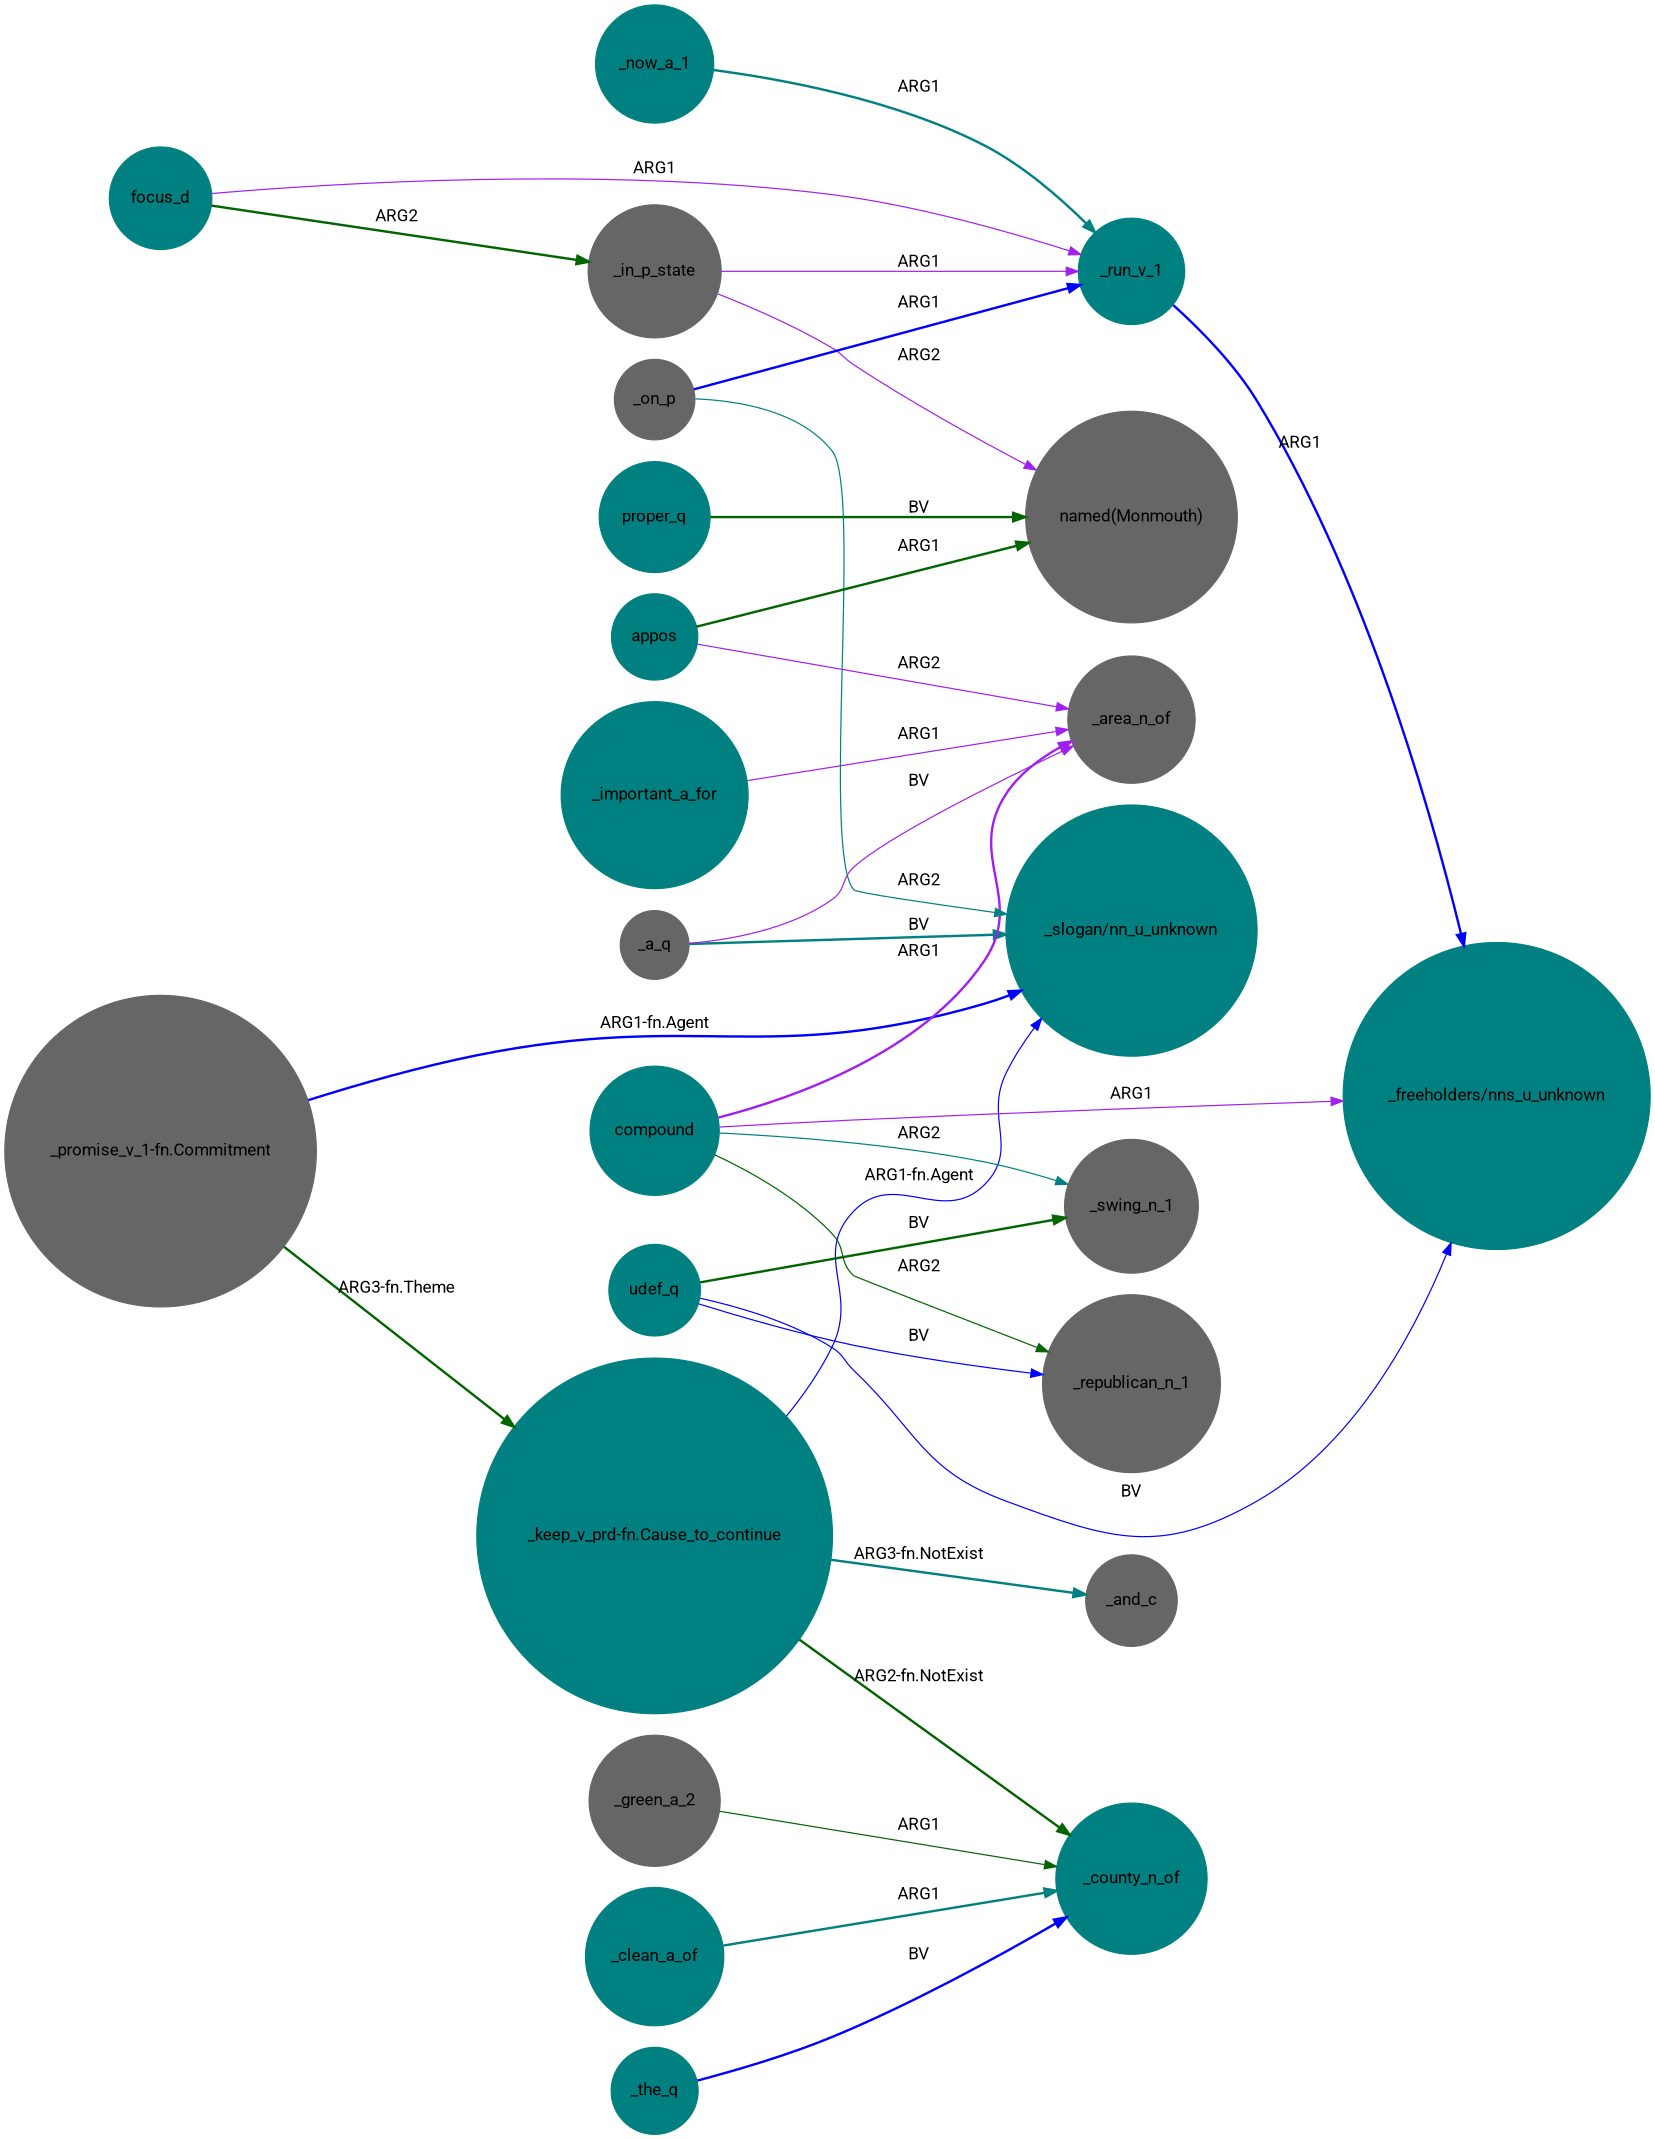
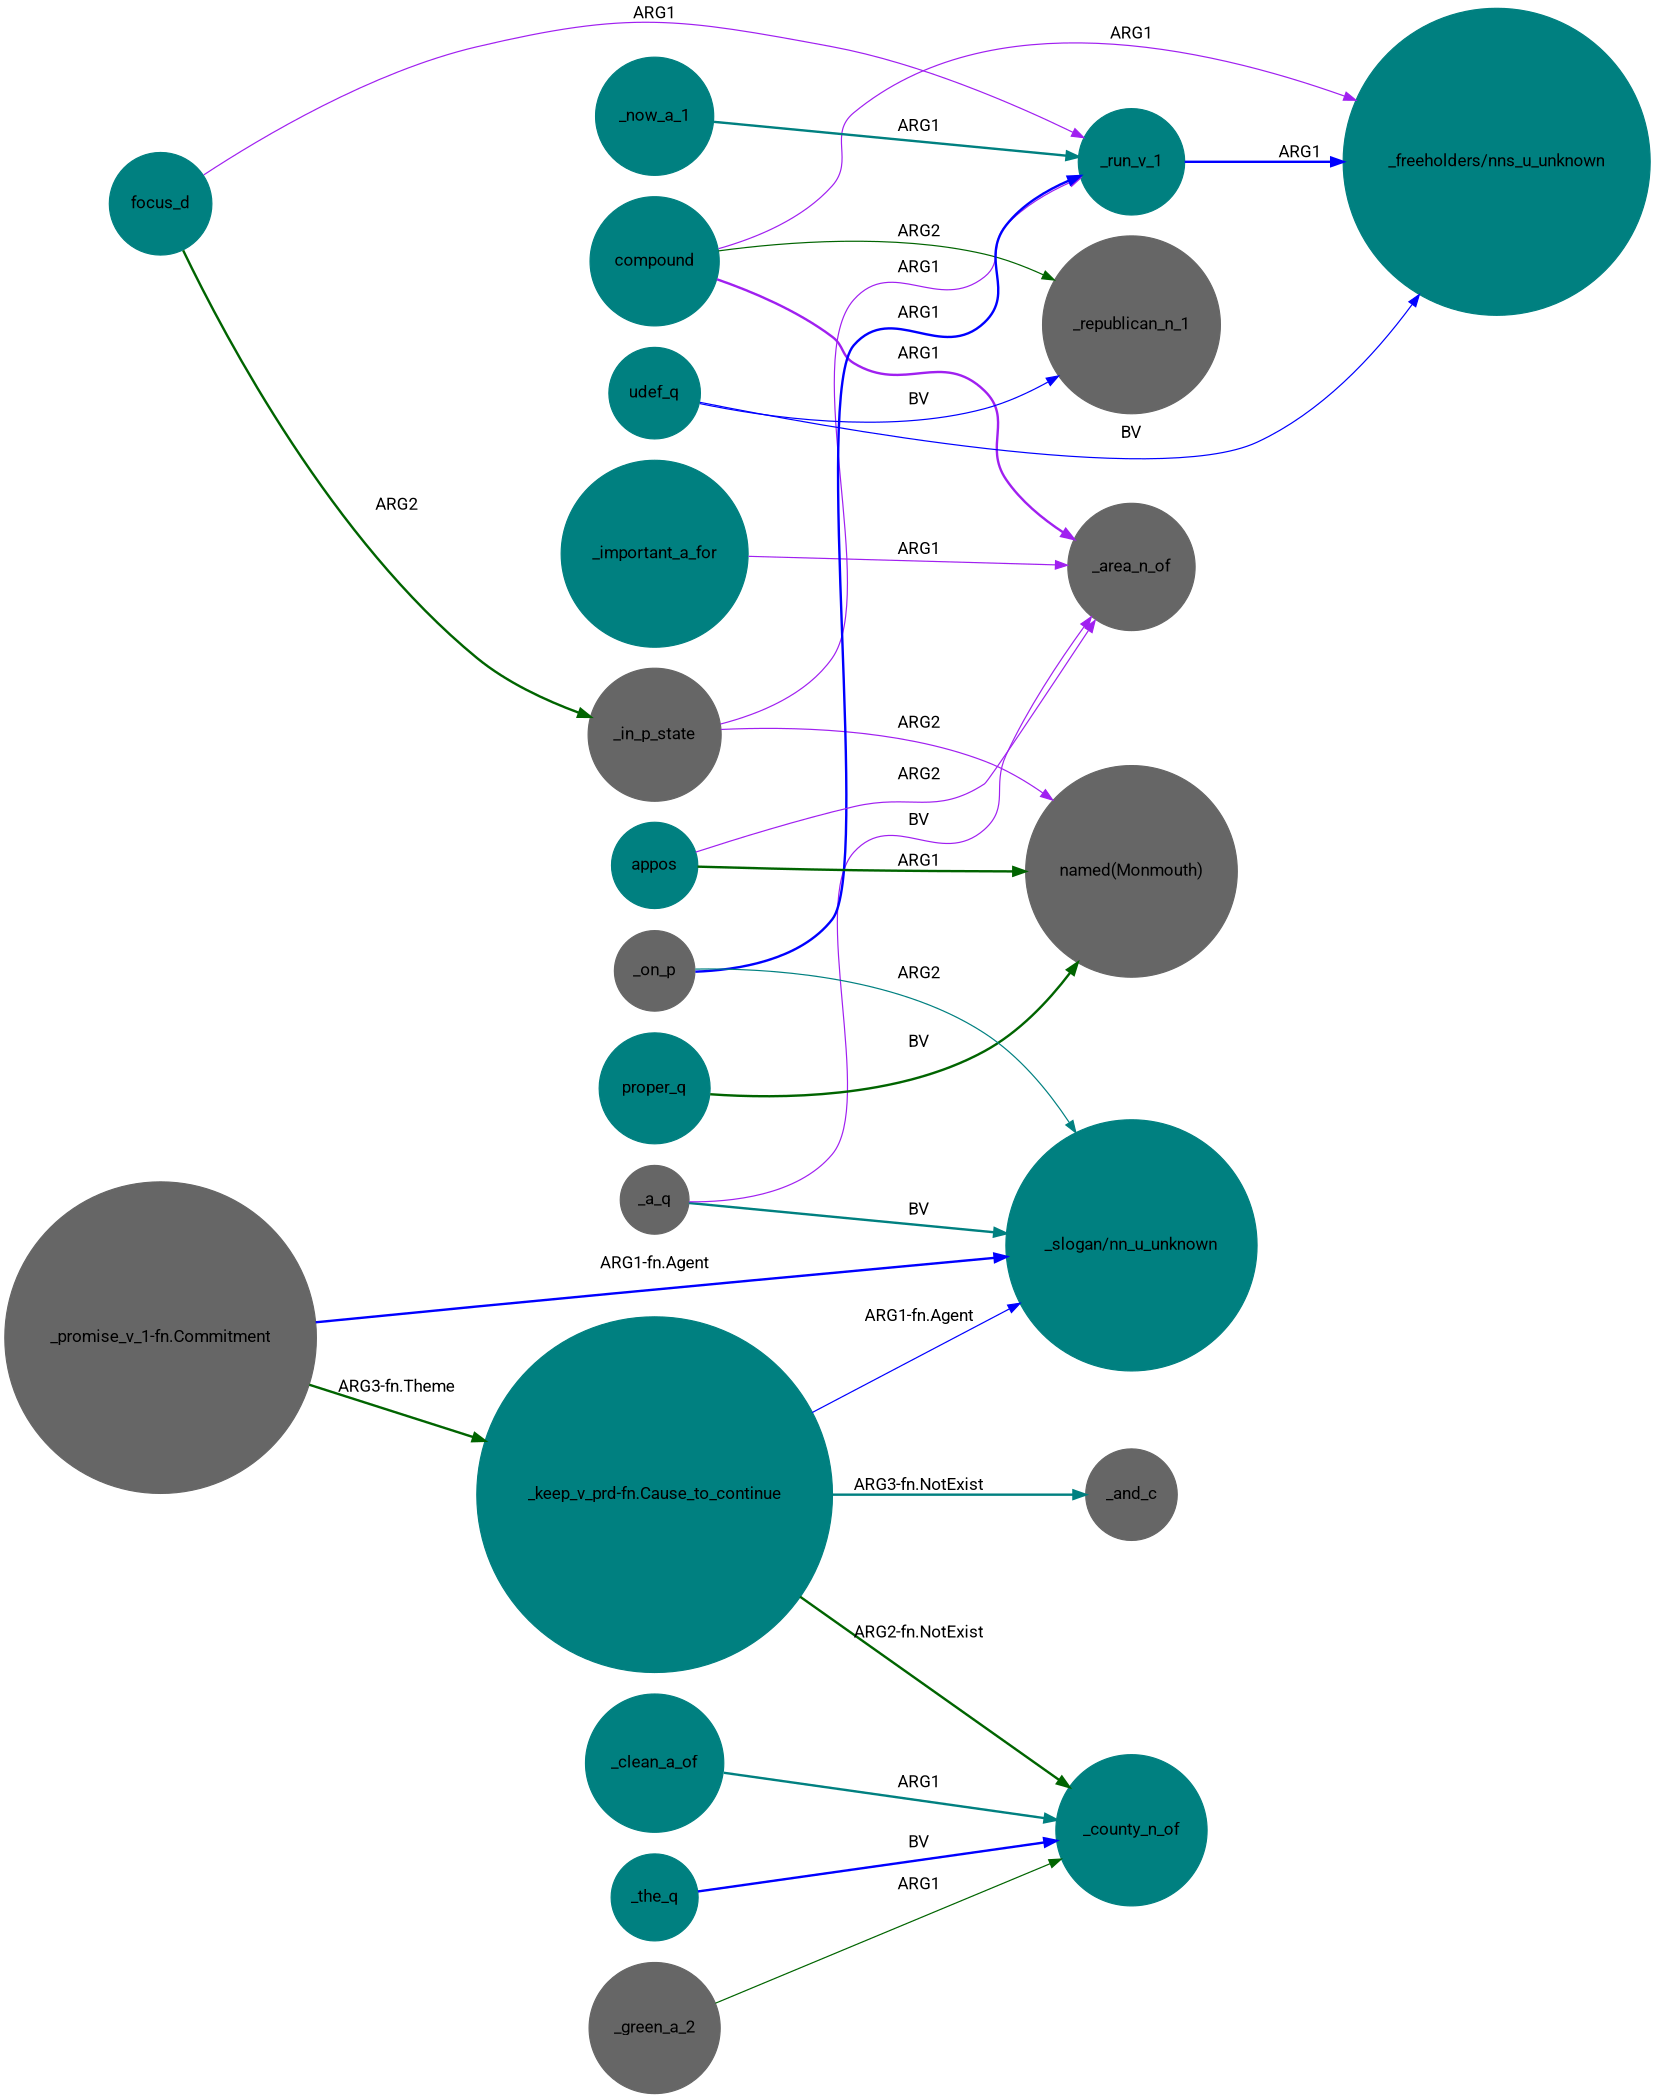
(1131, 1206) -> none
